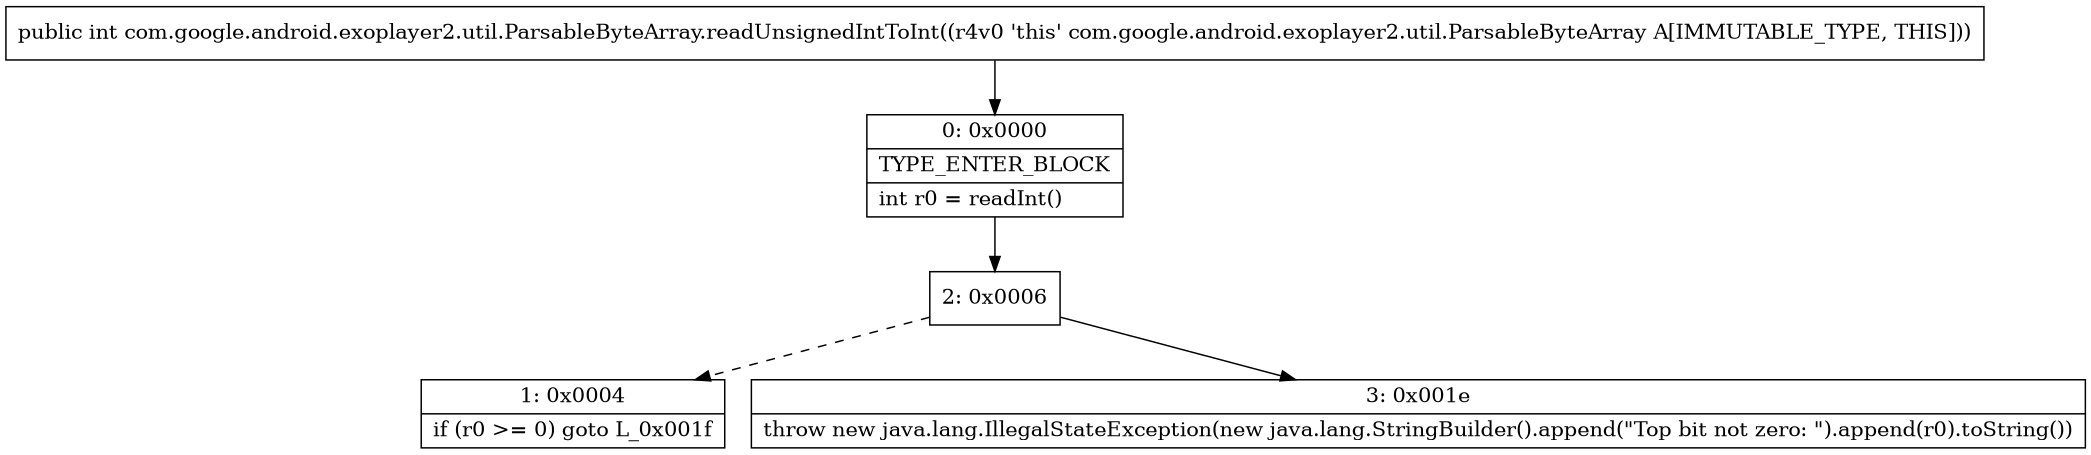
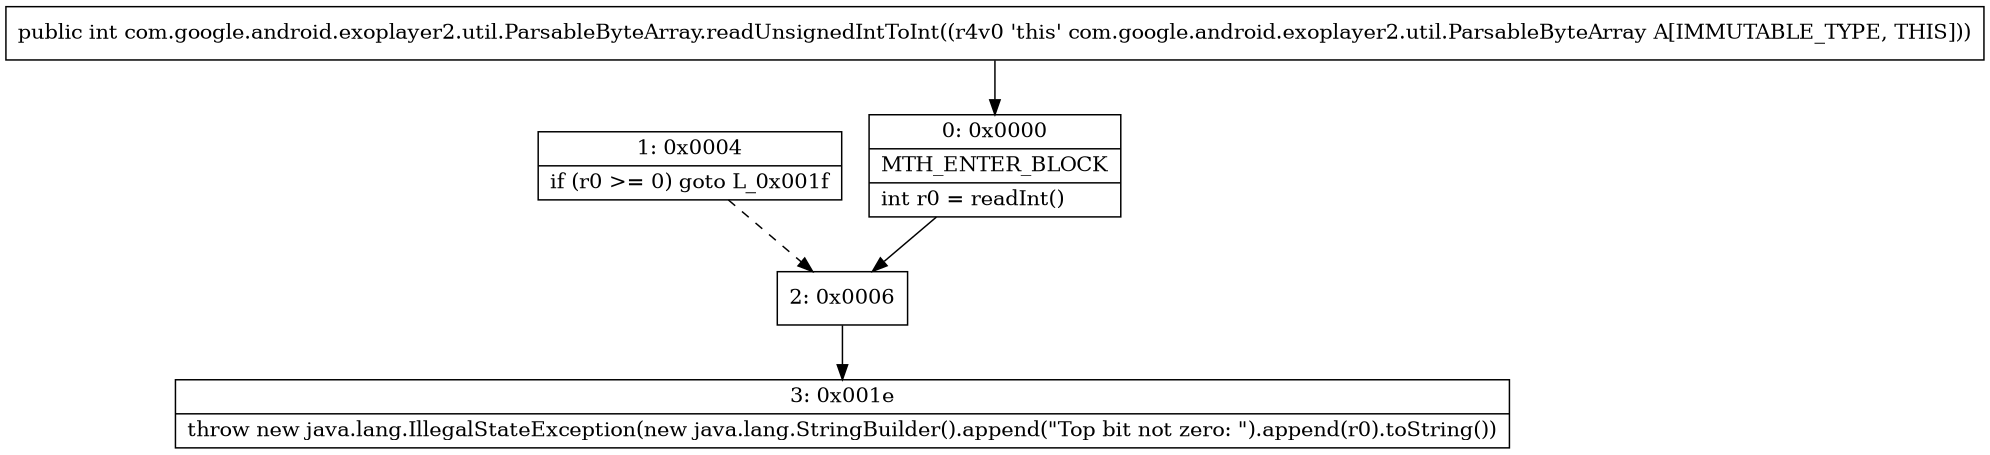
(995, 165) -> (995, 165)
(820, 347) -> (765, 231)
